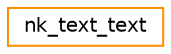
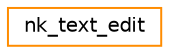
(86, 27) -> (85, 27)
